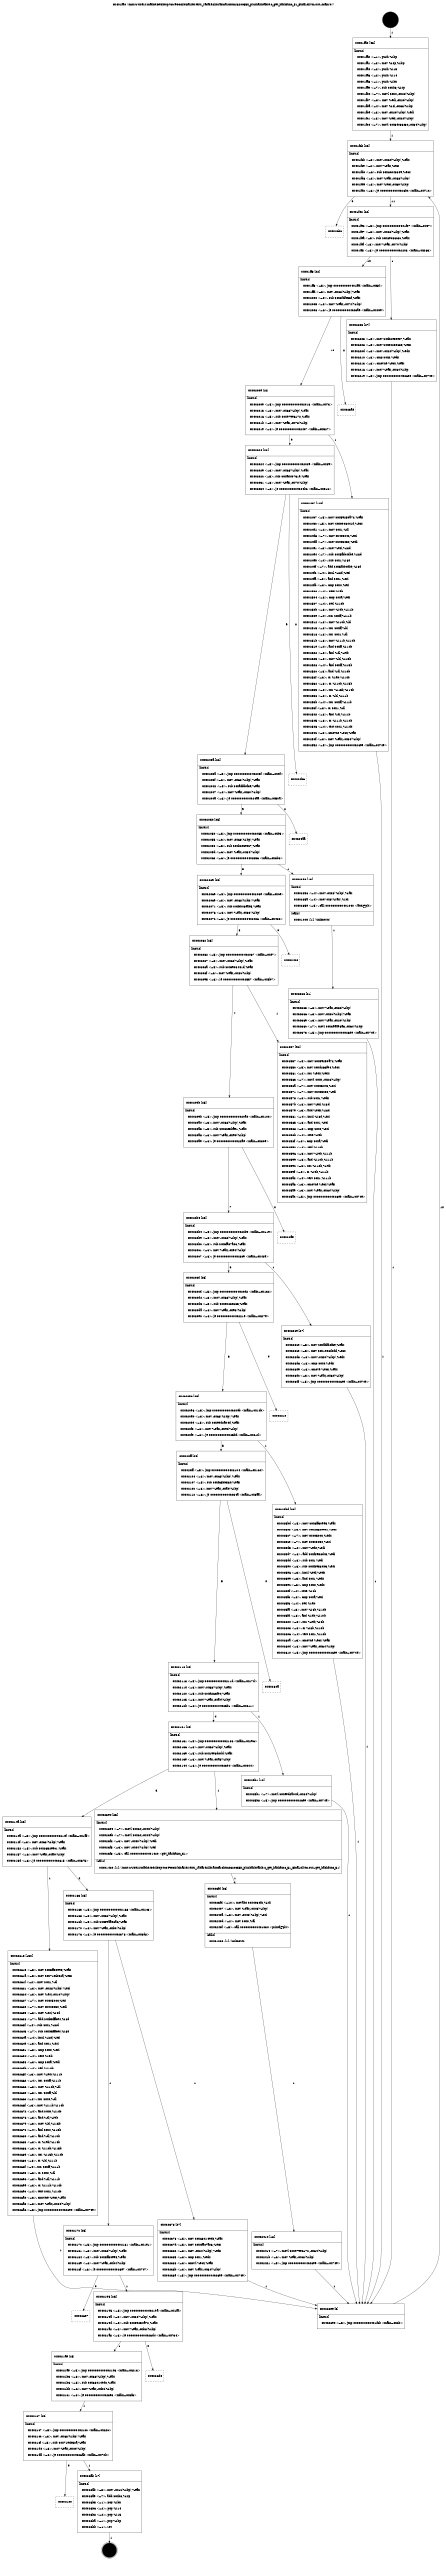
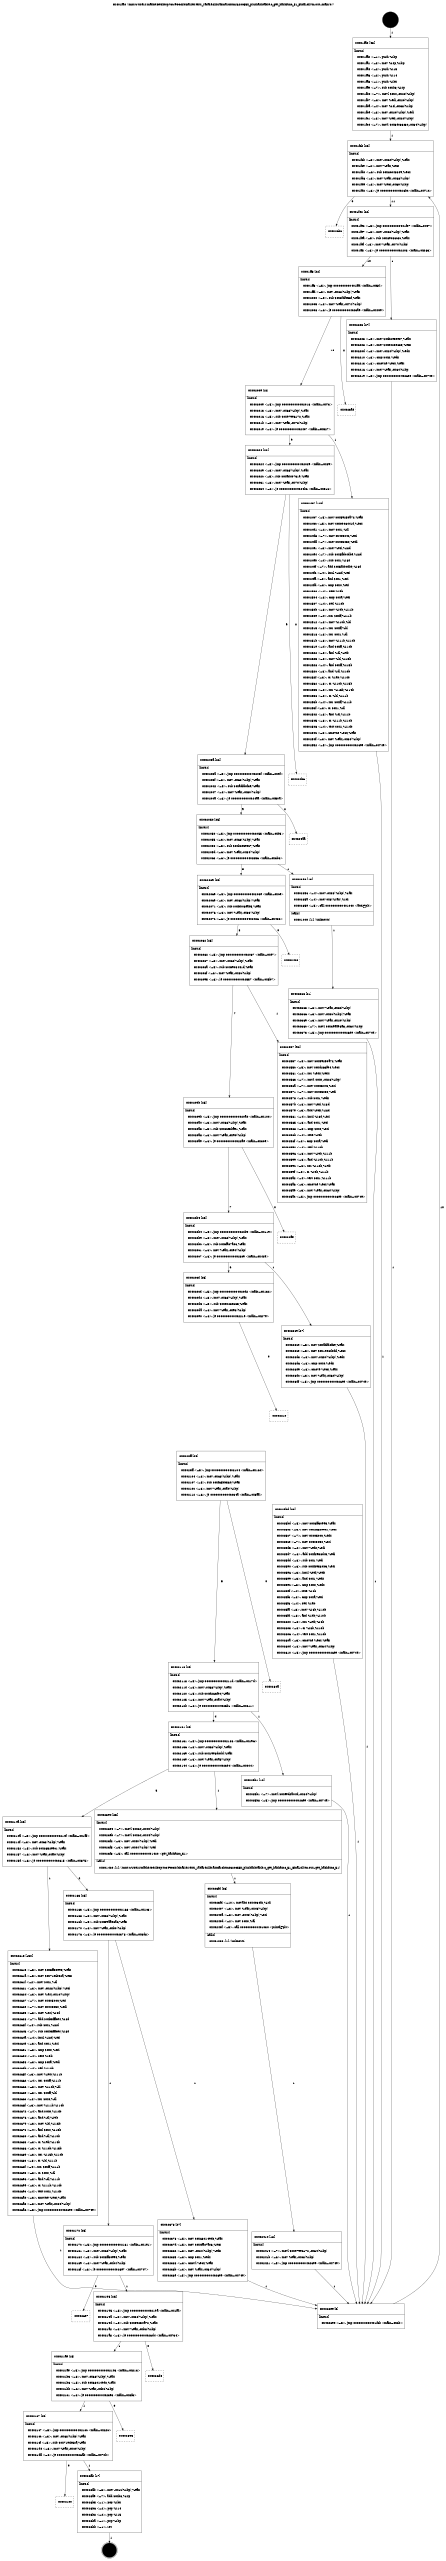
(221, 1416) -> none
none -> (126, 2436)
